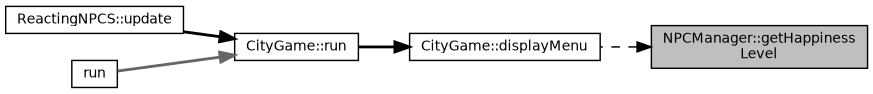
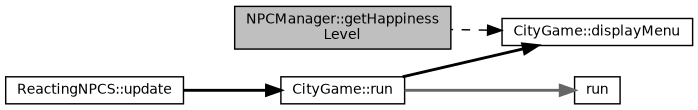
(619, 47) -> (469, 30)
(169, 64) -> (482, 90)
